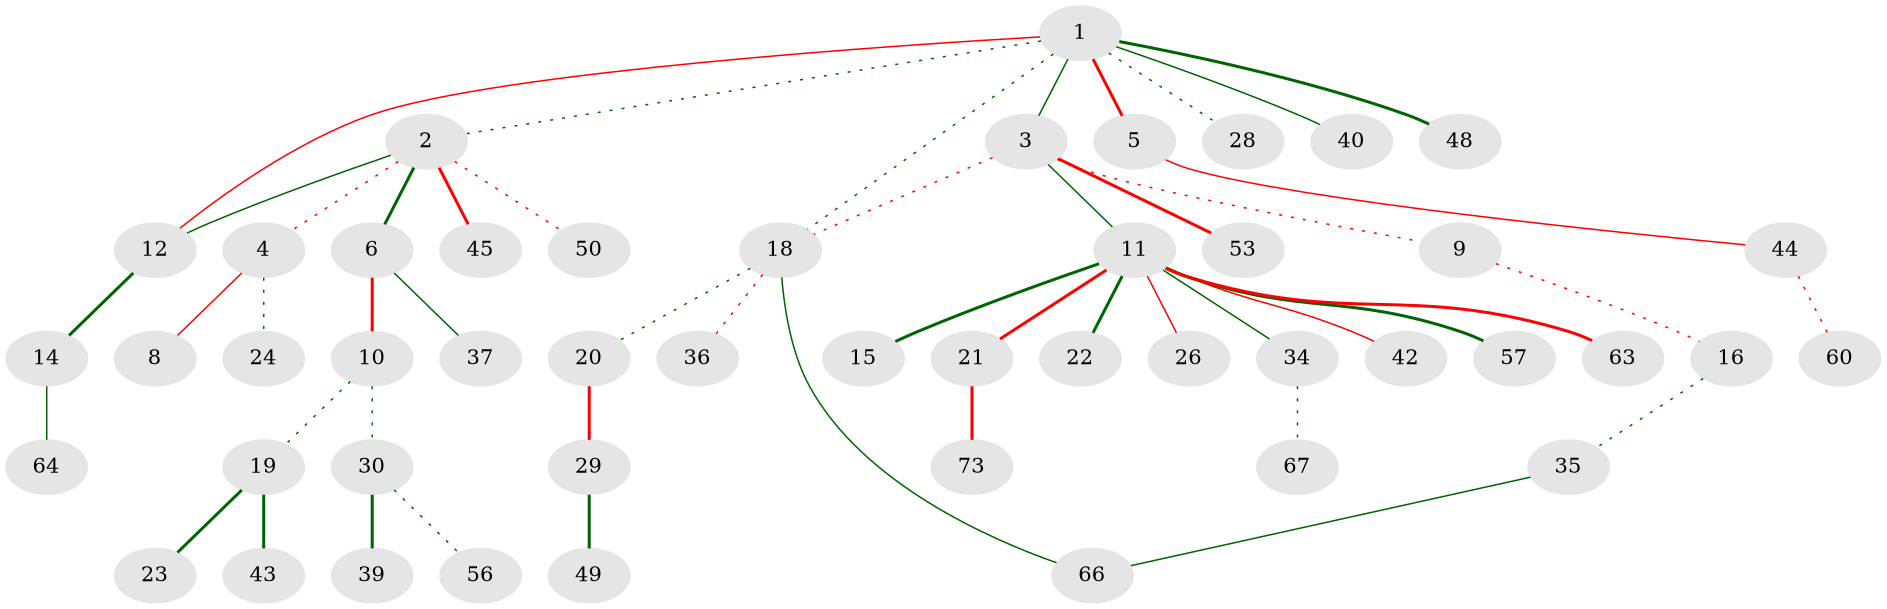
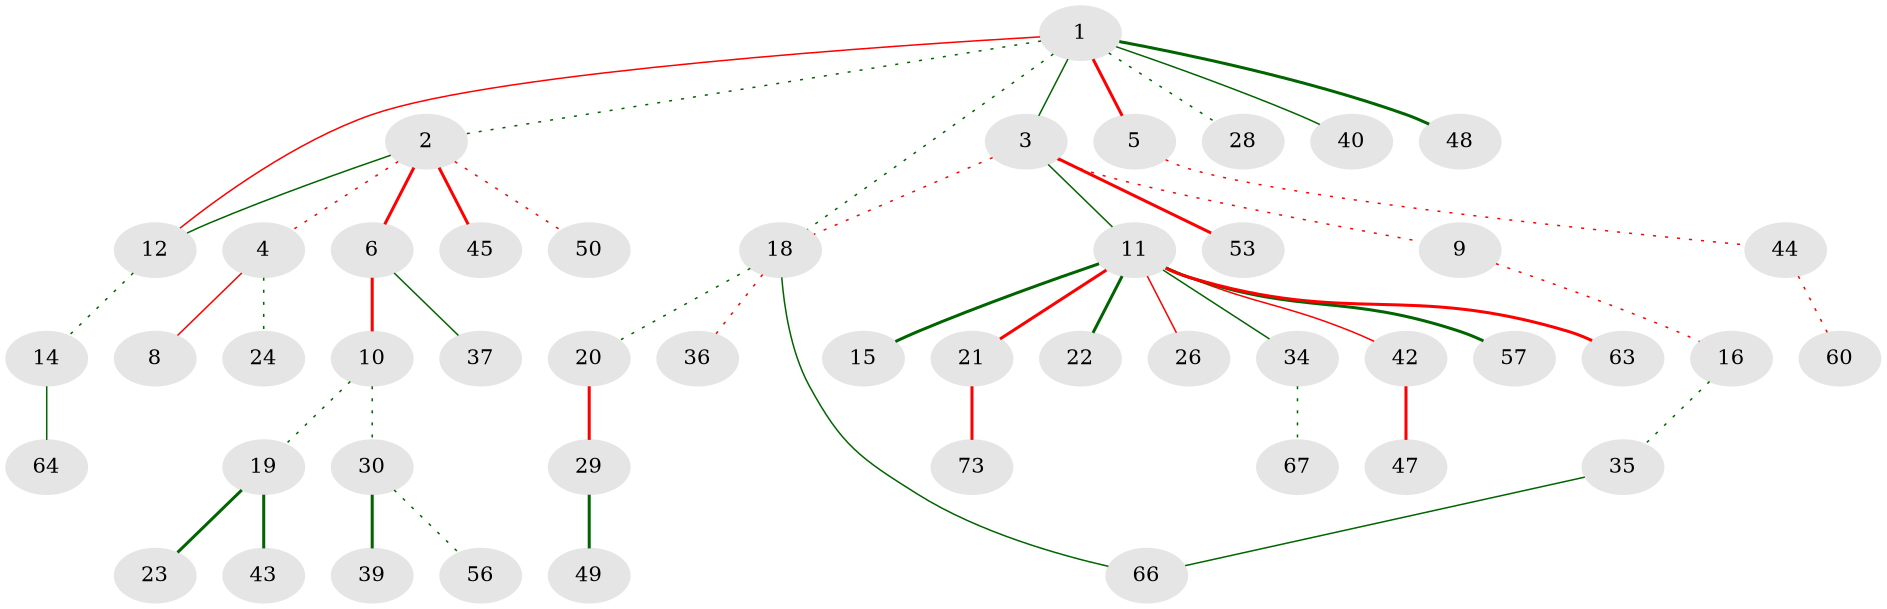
(399, 196) -> (399, 196)
(1454, 213) -> (1454, 213)
(101, 304) -> (101, 304)
none -> (1406, 467)
